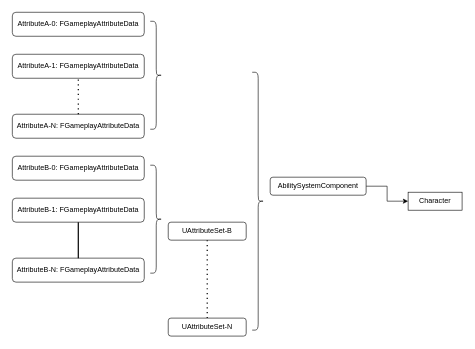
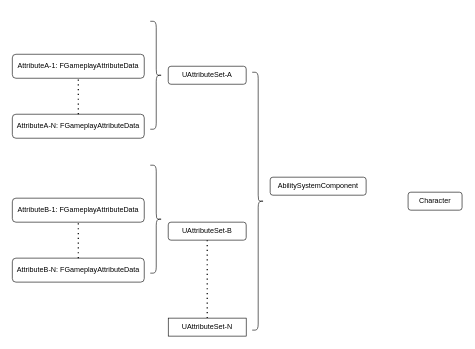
(78, 24) -> none
none -> (207, 75)
(78, 168) -> none
(386, 186) -> none
(435, 201) -> (435, 201)
(78, 241) -> (78, 241)
(207, 327) -> (207, 327)
